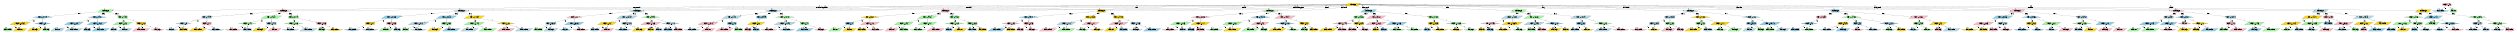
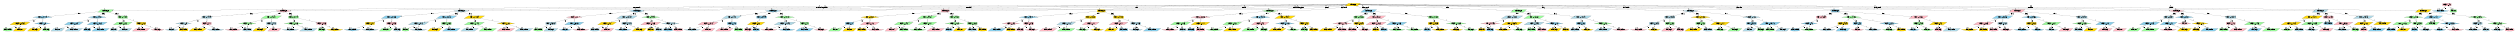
(1285, 17) -> (1285, 17)
